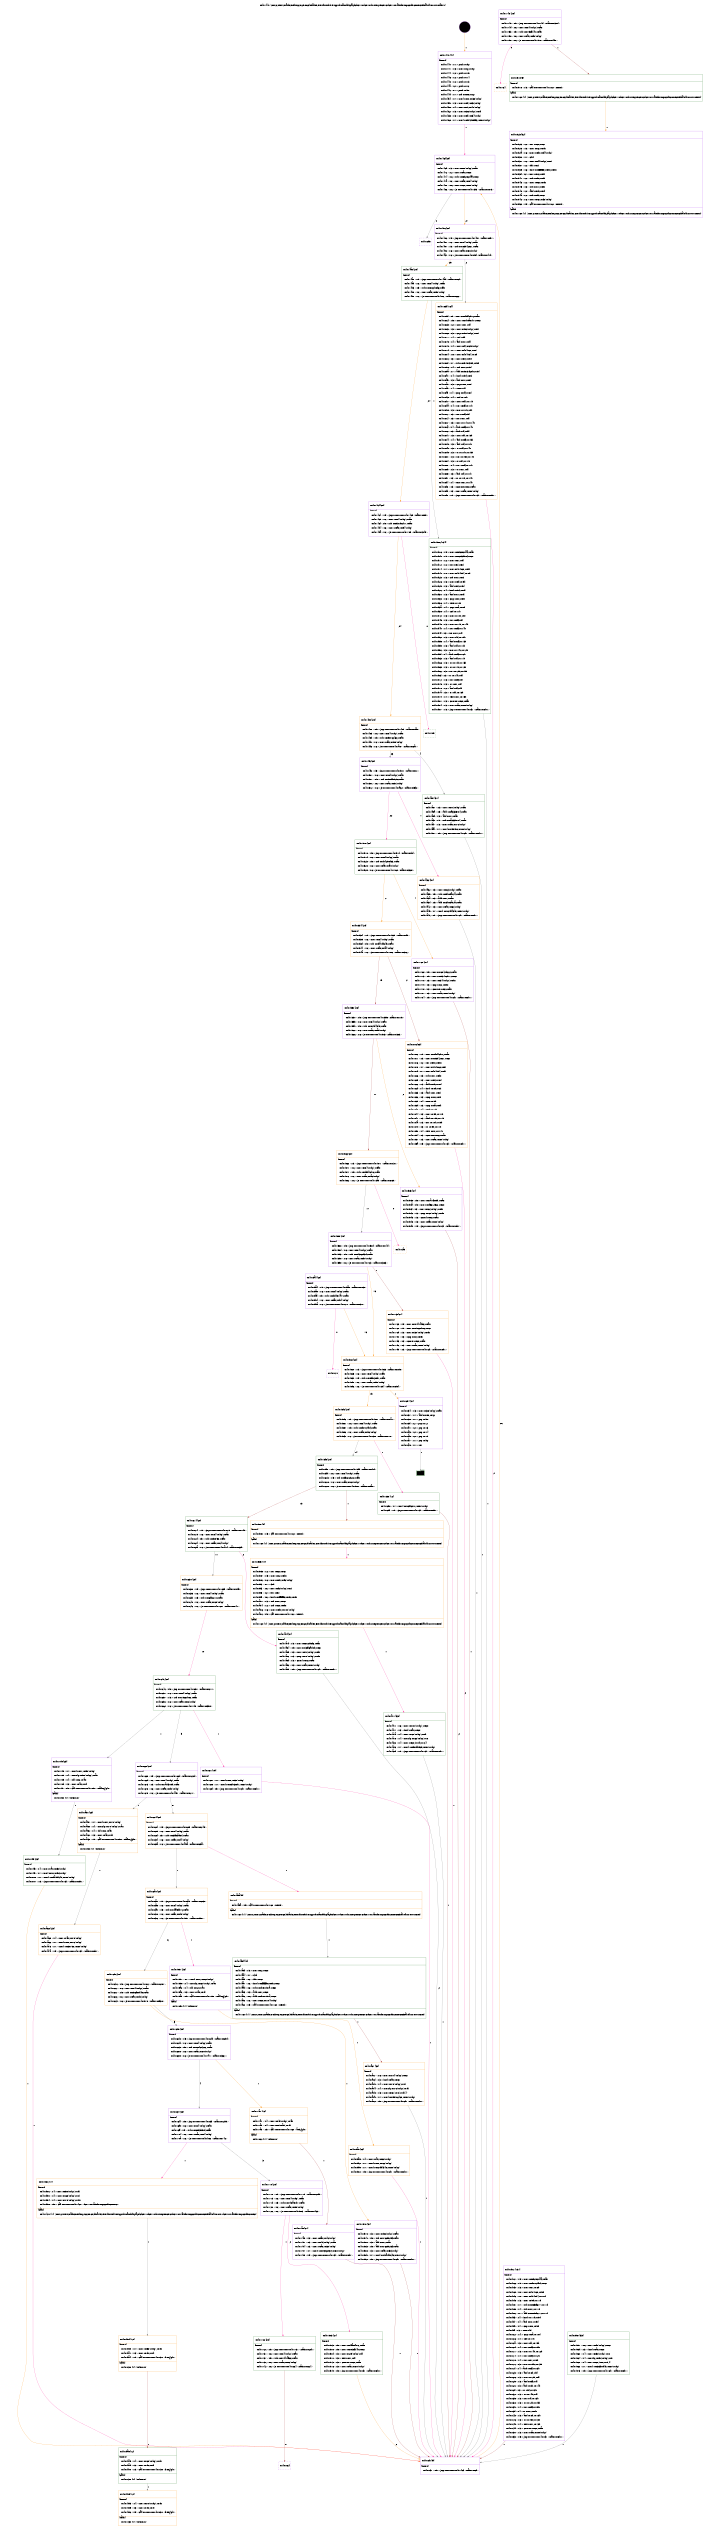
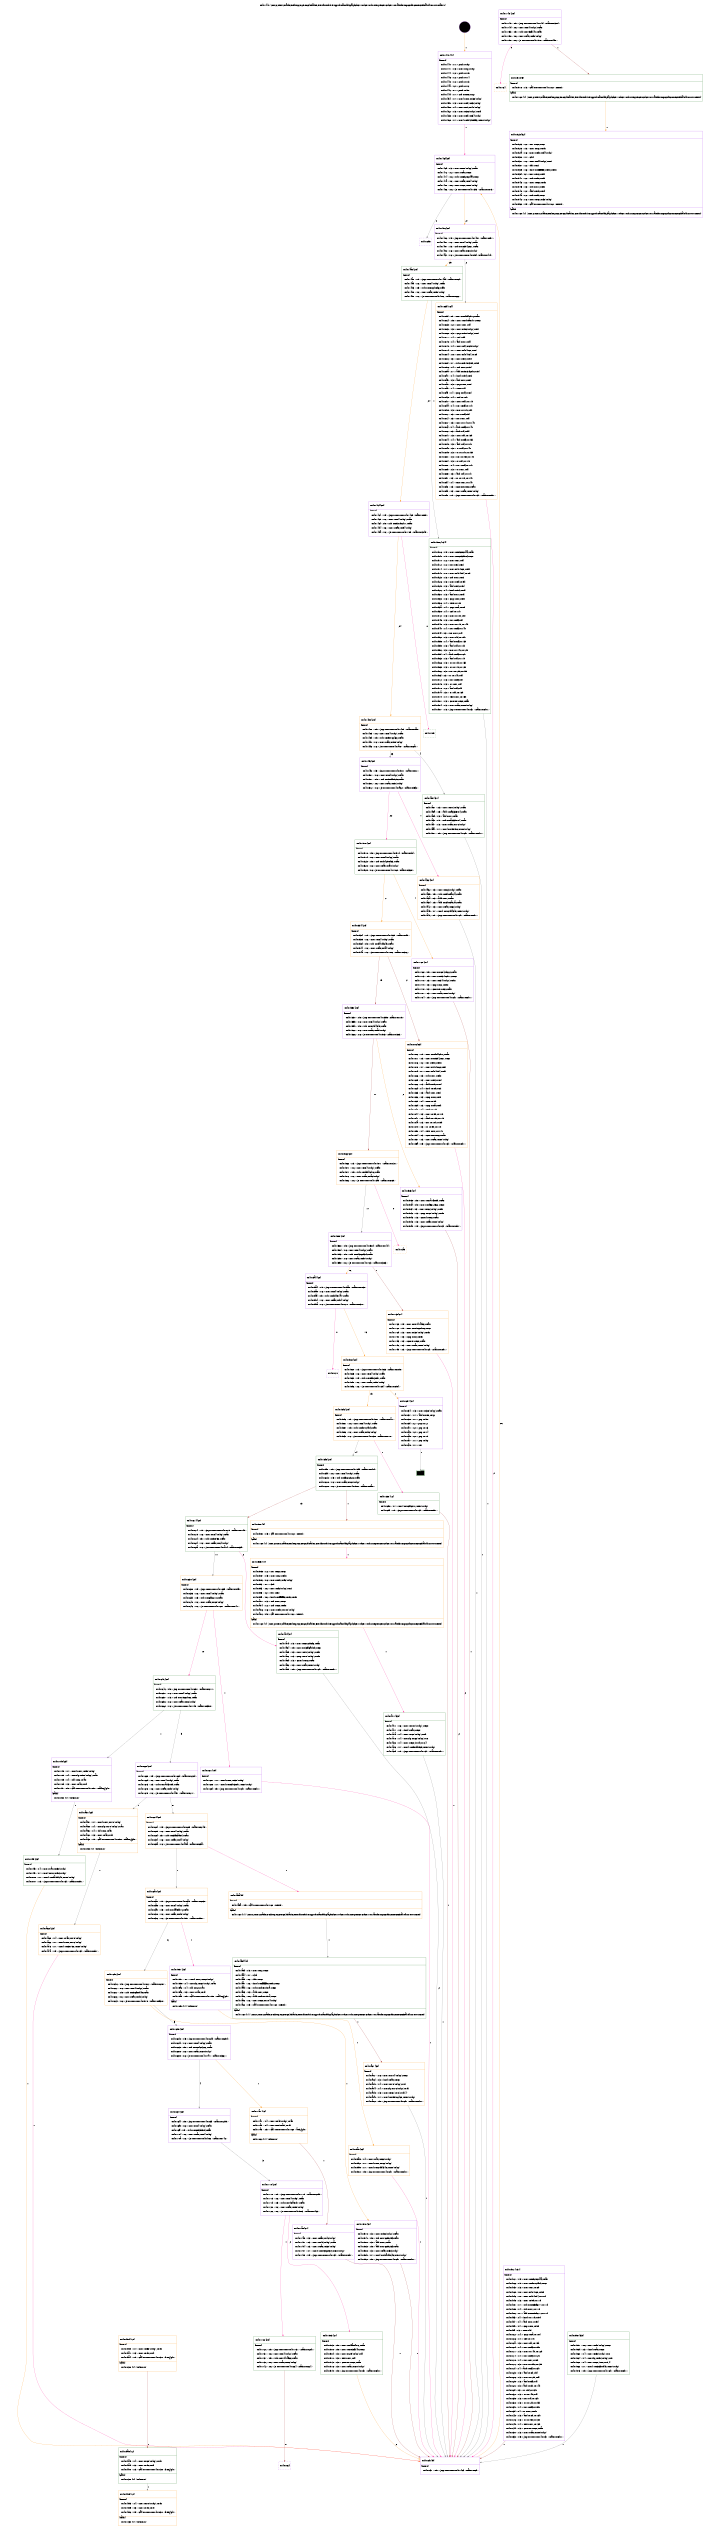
(373, 1311) -> (349, 1270)
(208, 1738) -> (221, 1688)
(147, 2198) -> none
